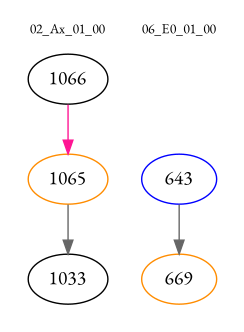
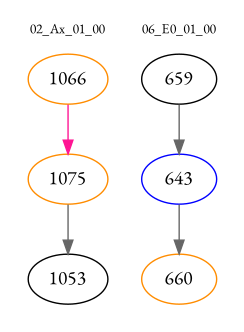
(68, 79) -> (68, 79)
none -> (179, 79)
(68, 179) -> (68, 179)
(68, 279) -> (68, 279)
(179, 279) -> (179, 279)
